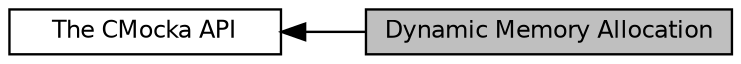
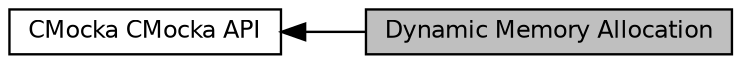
(145, 32) -> (145, 32)
